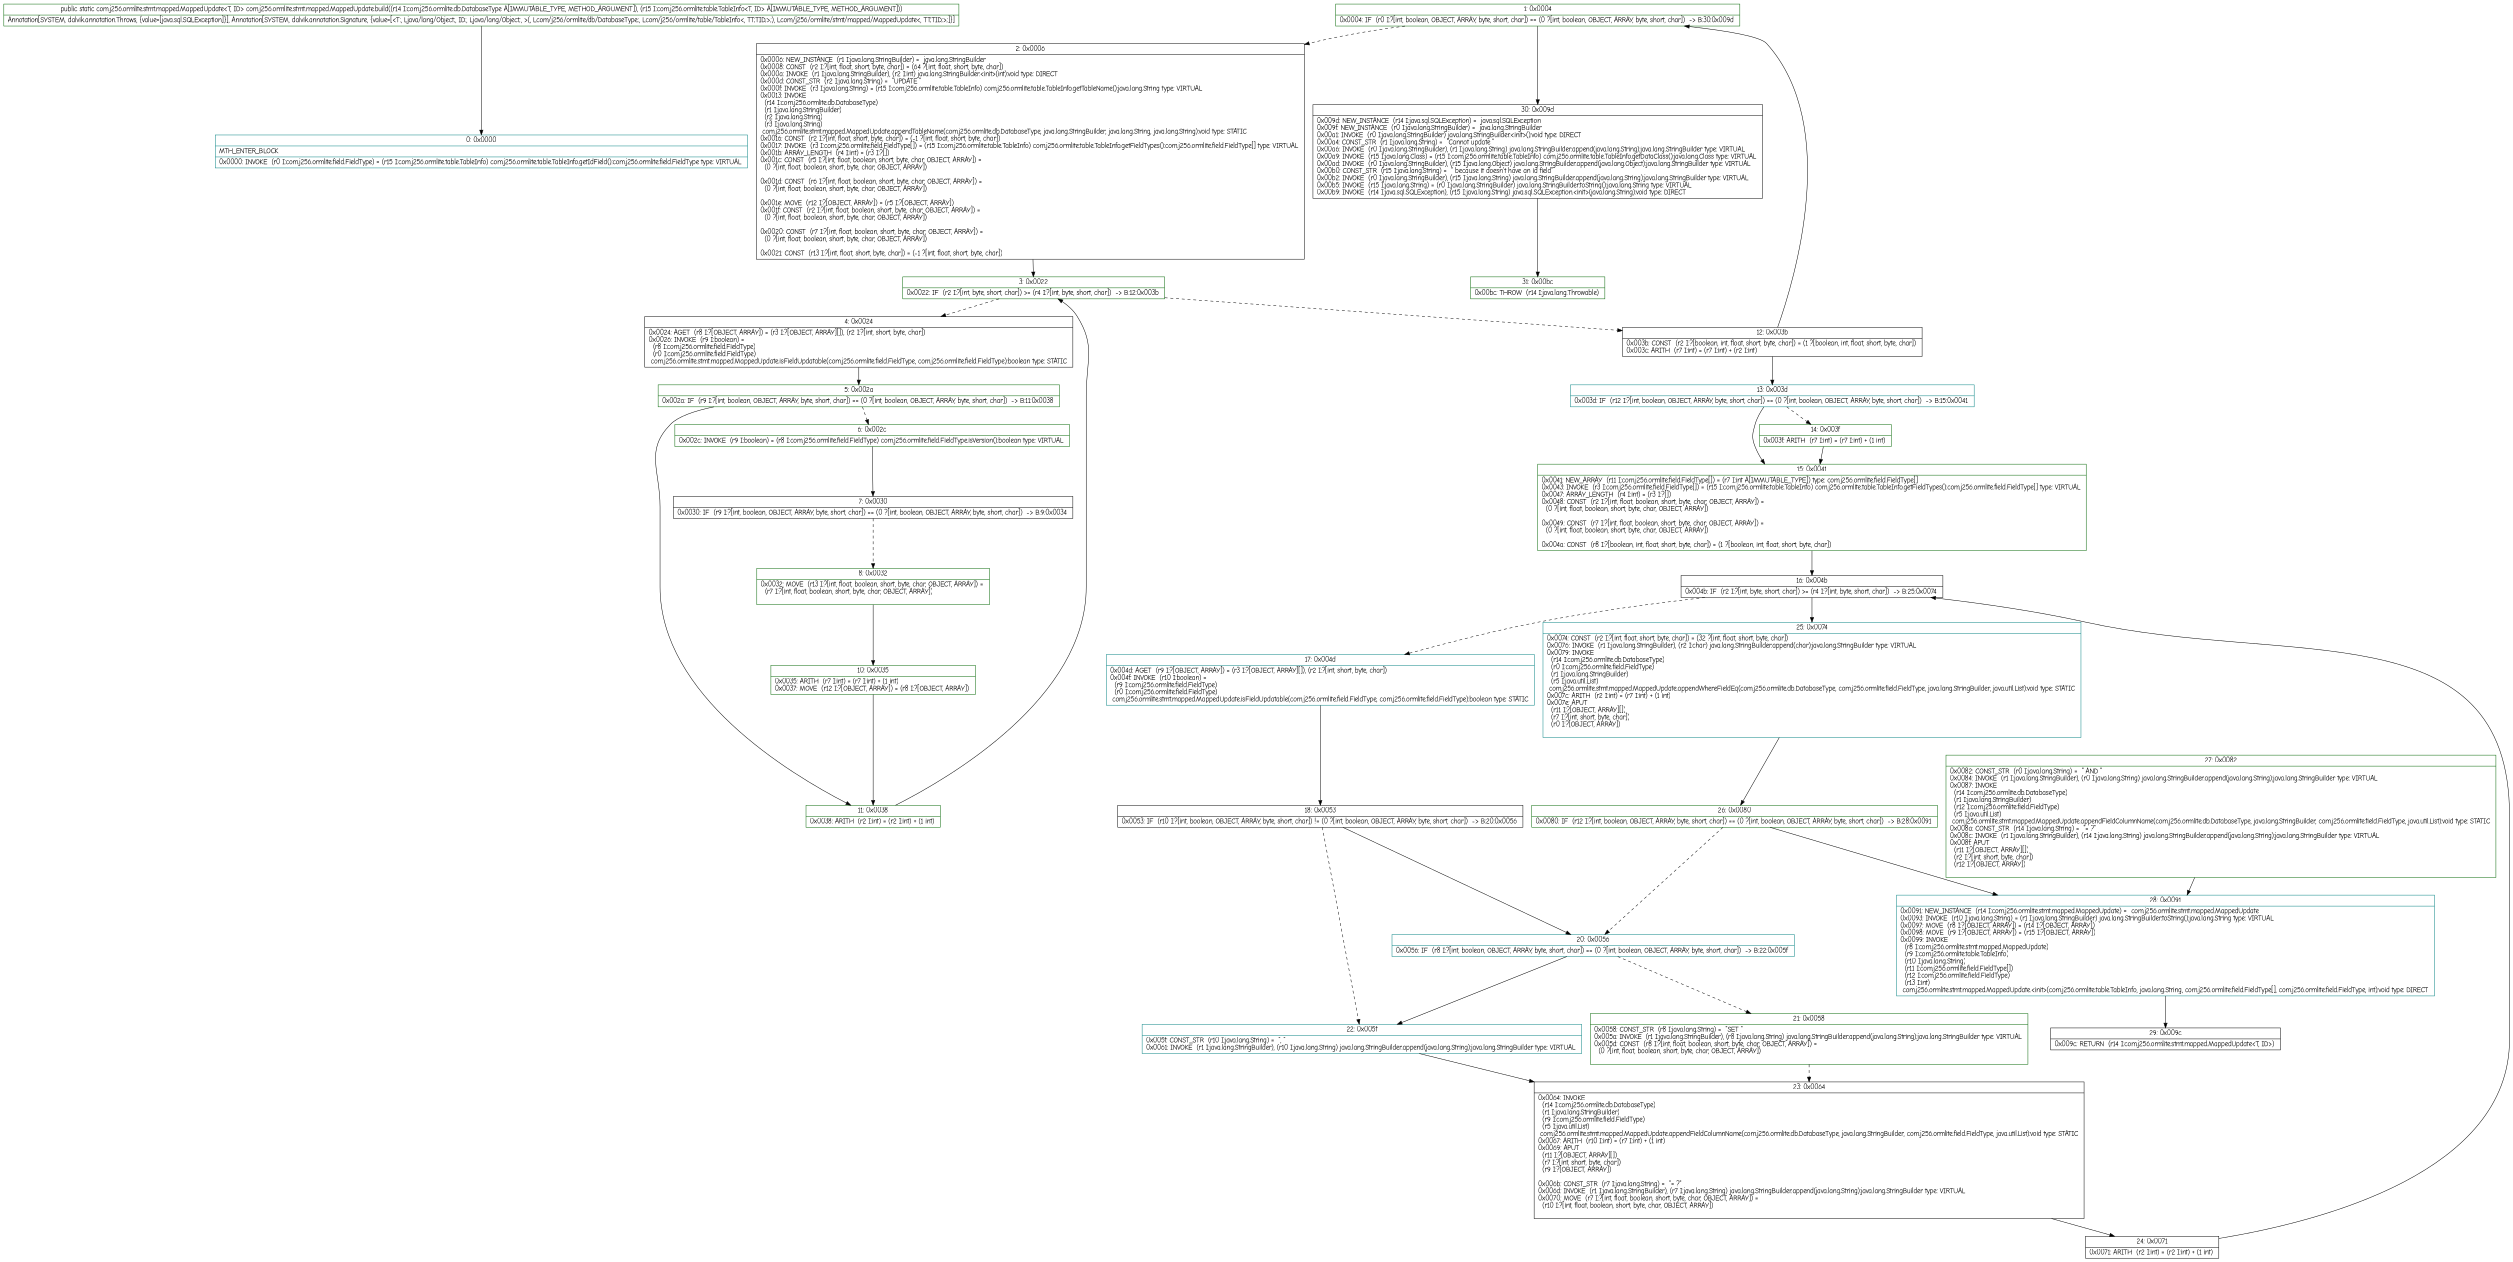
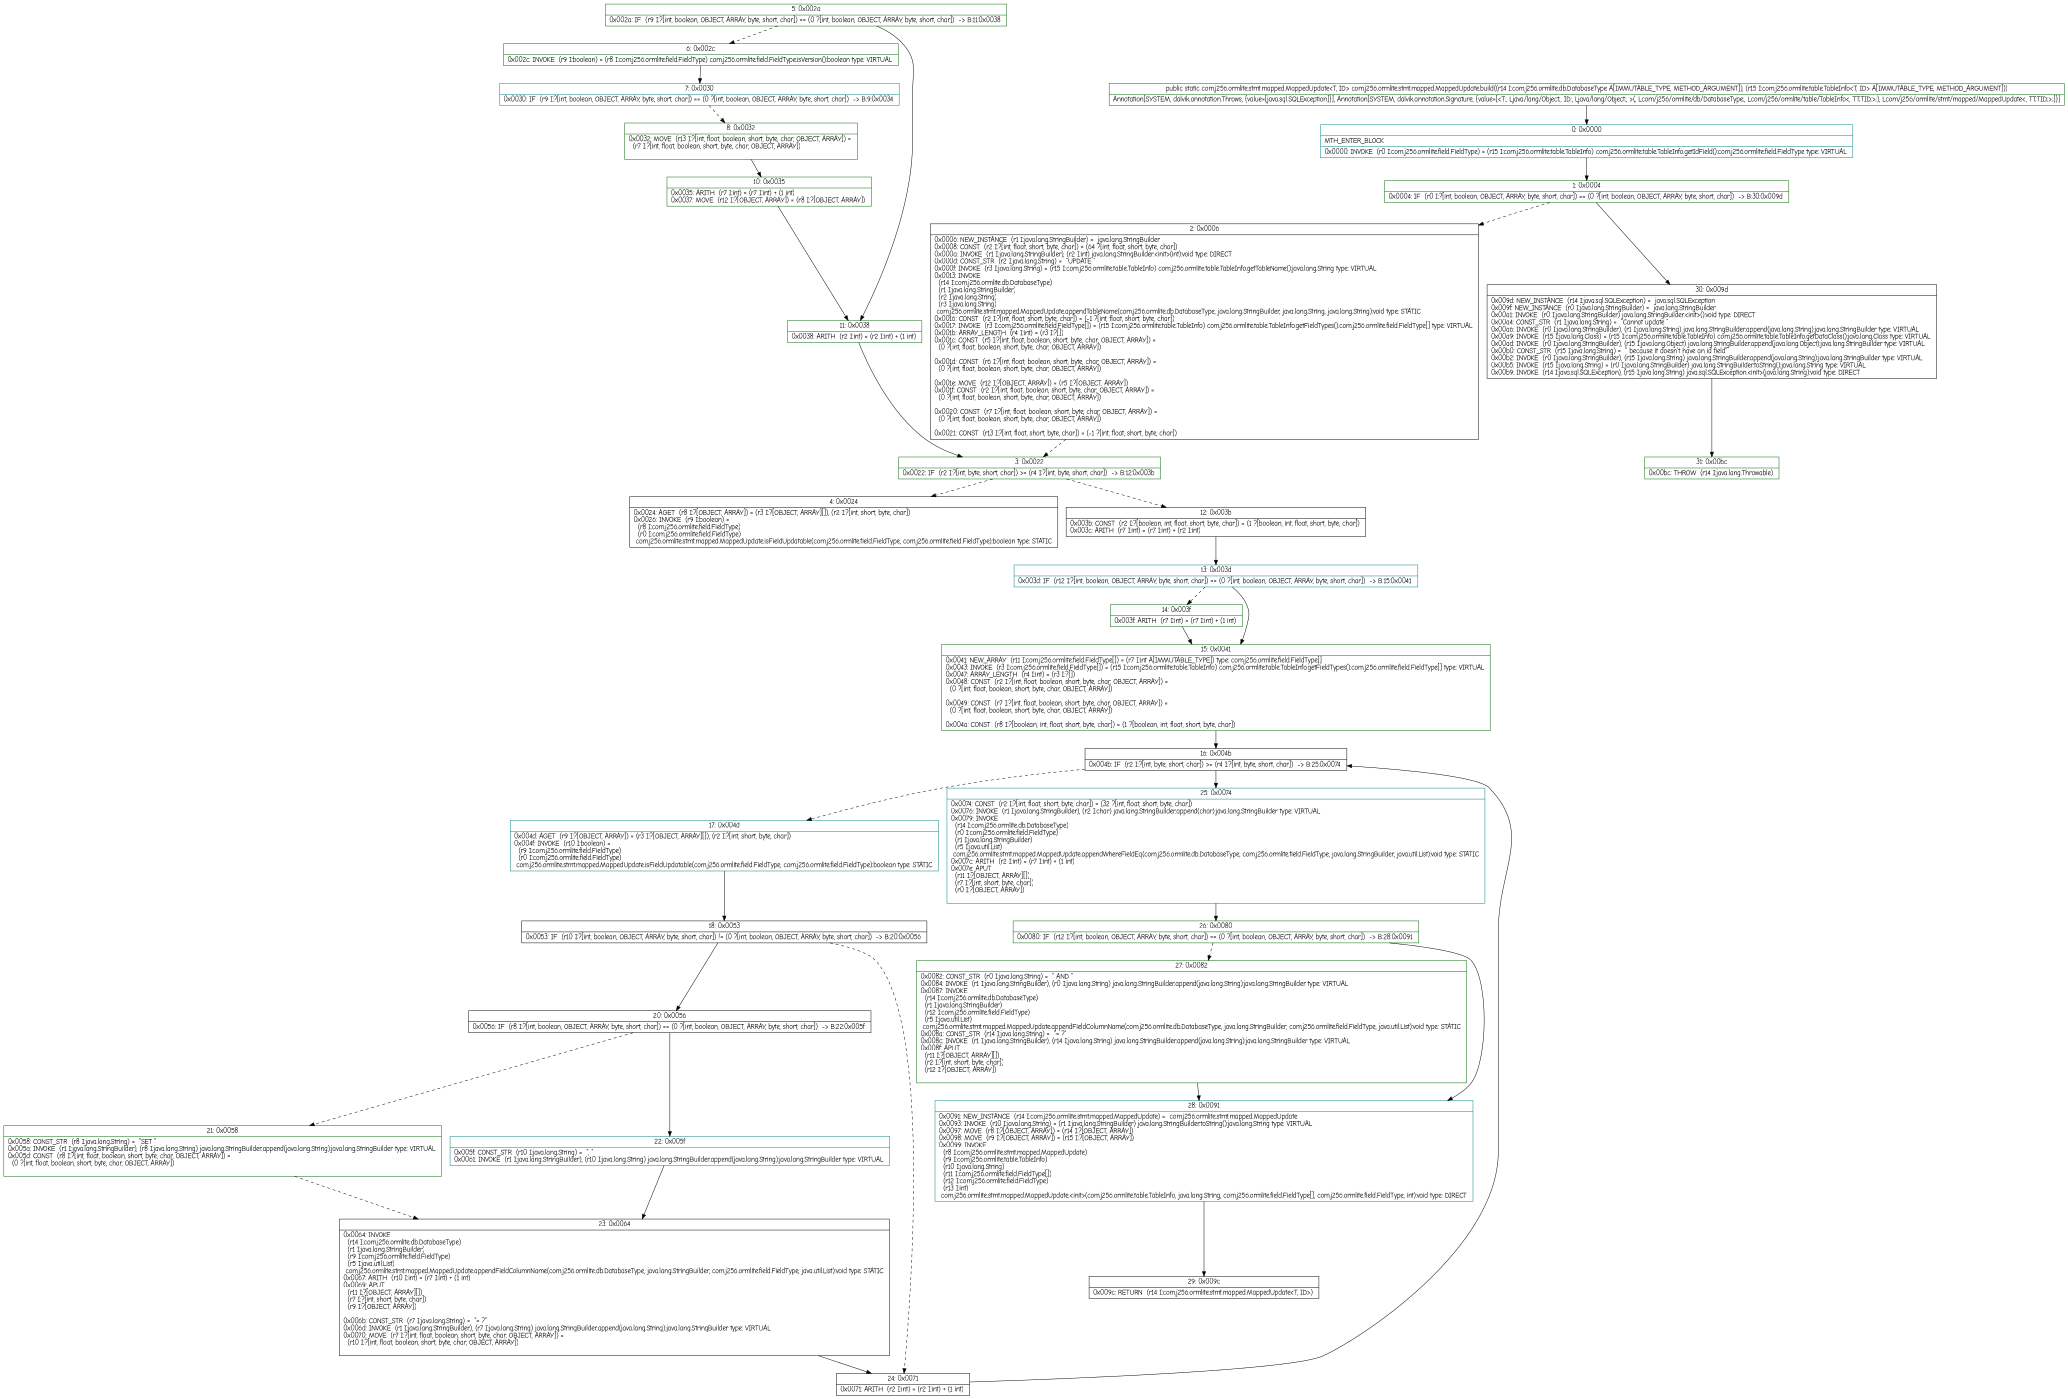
(1805, 143) -> (1587, 167)
(1033, 266) -> (1057, 447)
(859, 374) -> none
(873, 507) -> (699, 94)
(1666, 879) -> (1211, 949)
(1340, 923) -> (913, 1137)
(1593, 946) -> (670, 1022)
